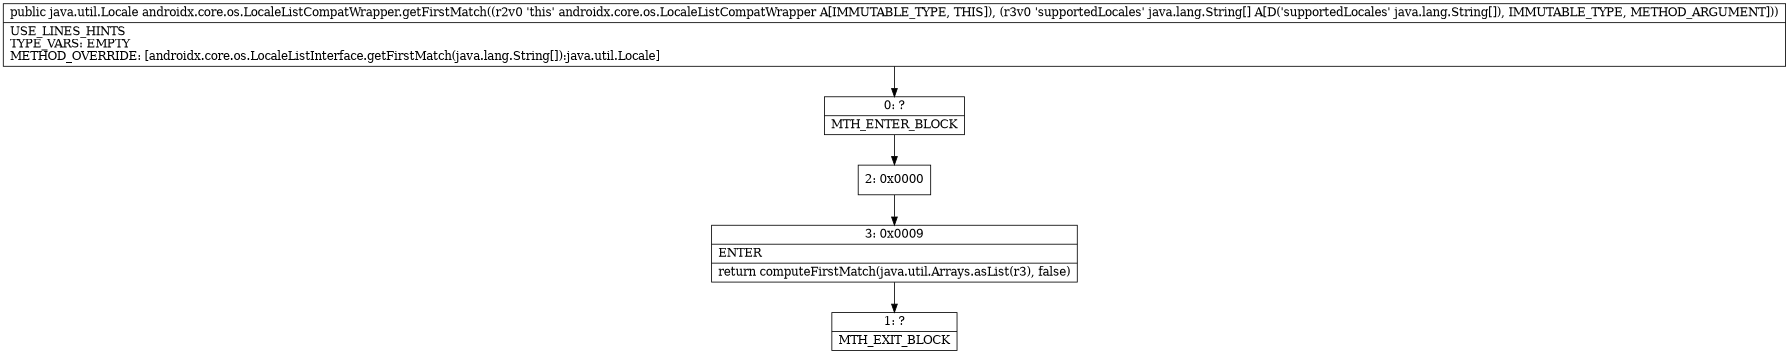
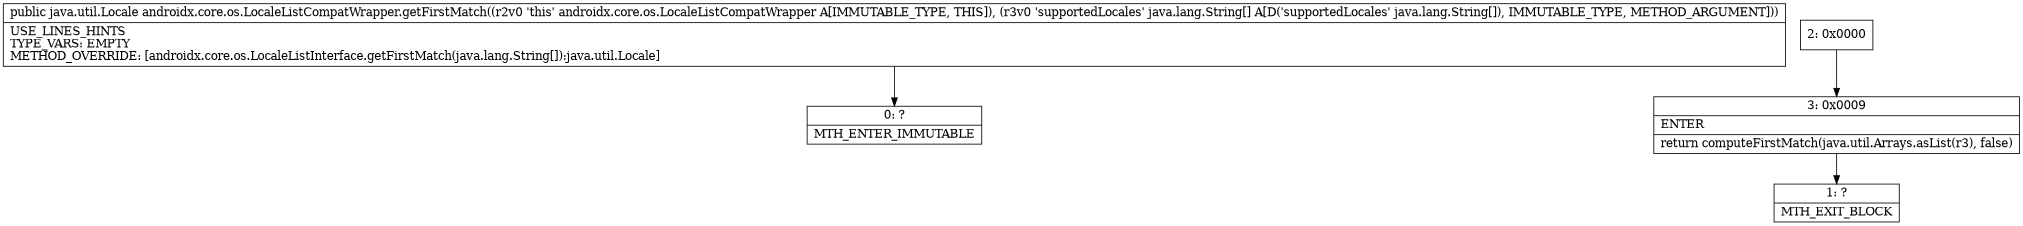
(894, 125) -> (894, 134)
(894, 146) -> none
